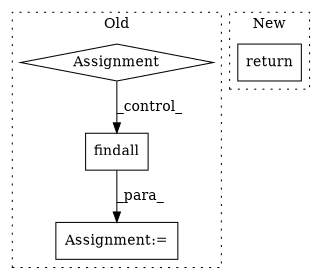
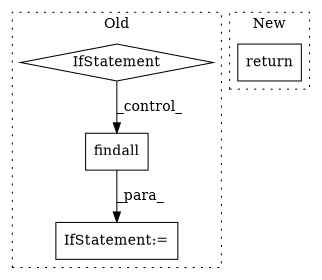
(117, 63) -> (117, 63)
(117, 241) -> (117, 241)
